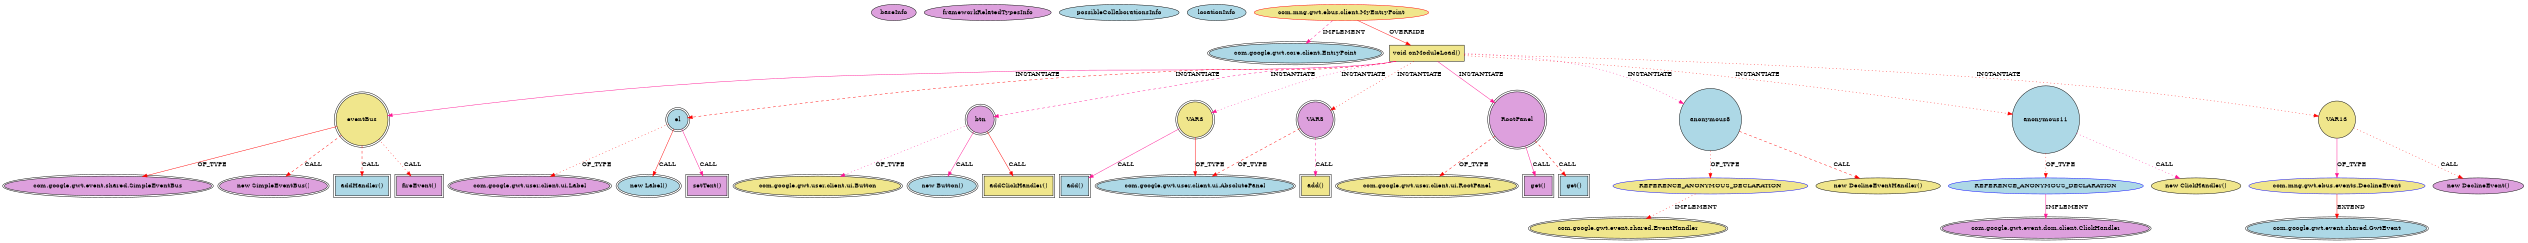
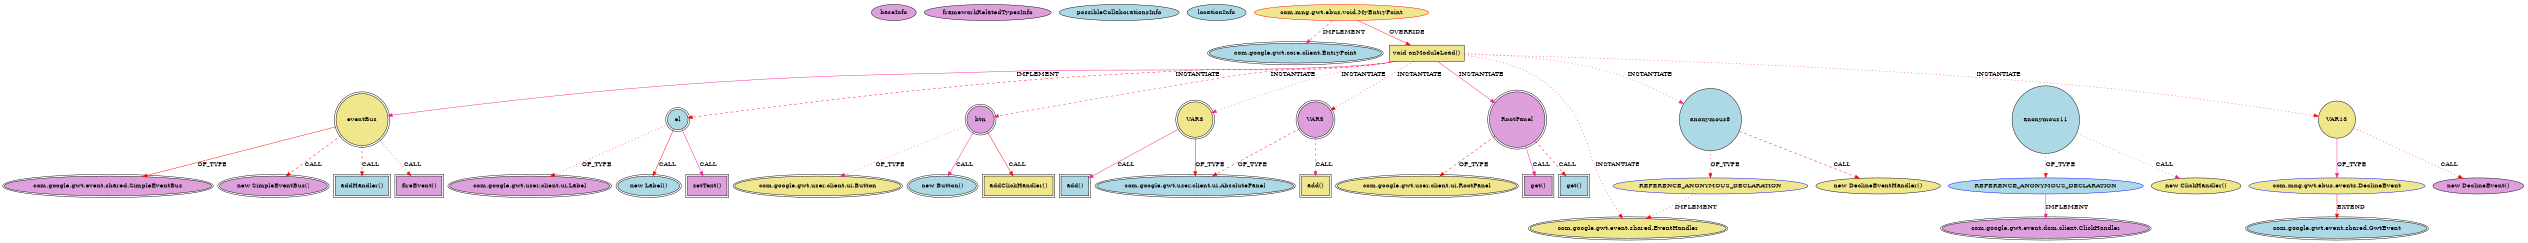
(1341, 13) -> (1341, 13)
(1038, 74) -> (1038, 74)
(1737, 78) -> (1569, 107)
